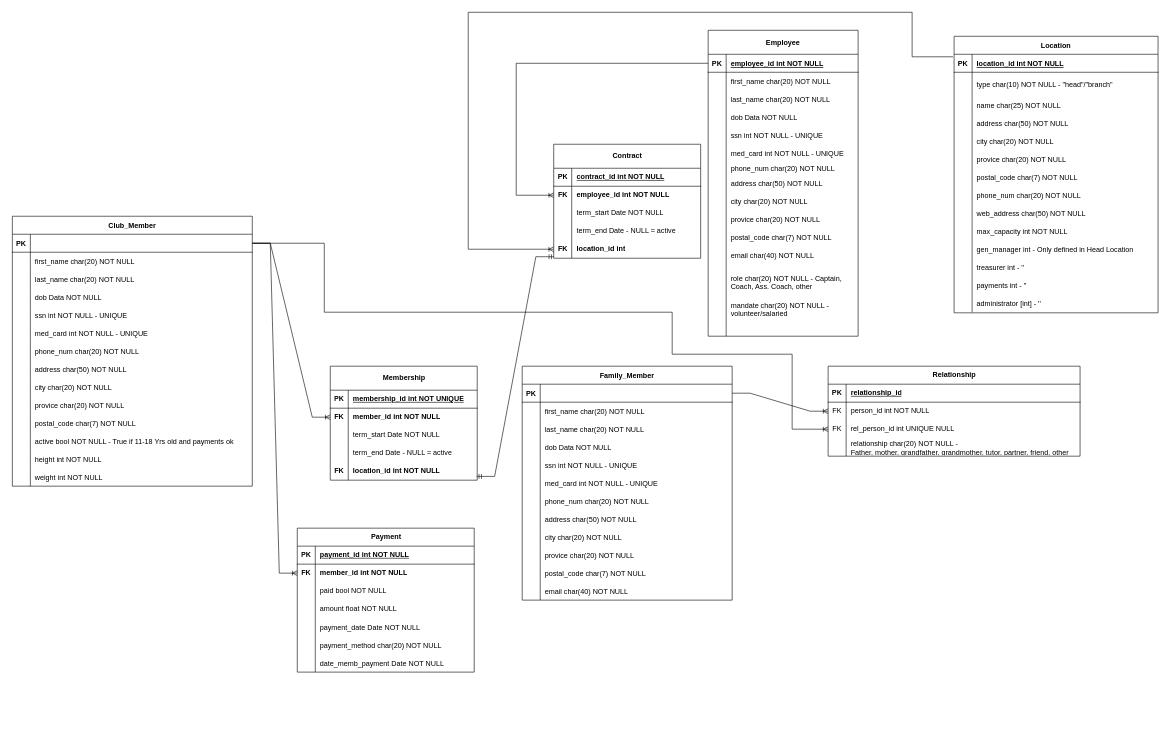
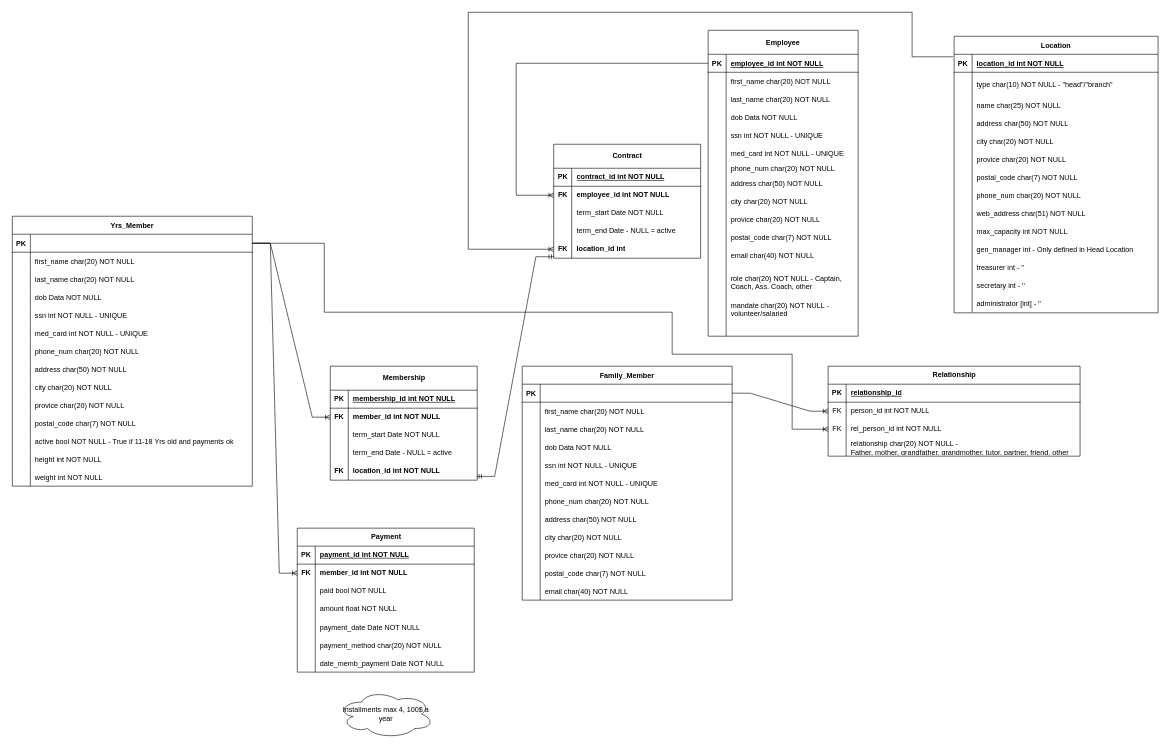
(1032, 214) -> (1032, 214)
(132, 226) -> (132, 226)
(1005, 286) -> (1007, 286)
(404, 399) -> (400, 399)
(904, 429) -> (898, 429)
none -> (386, 714)
